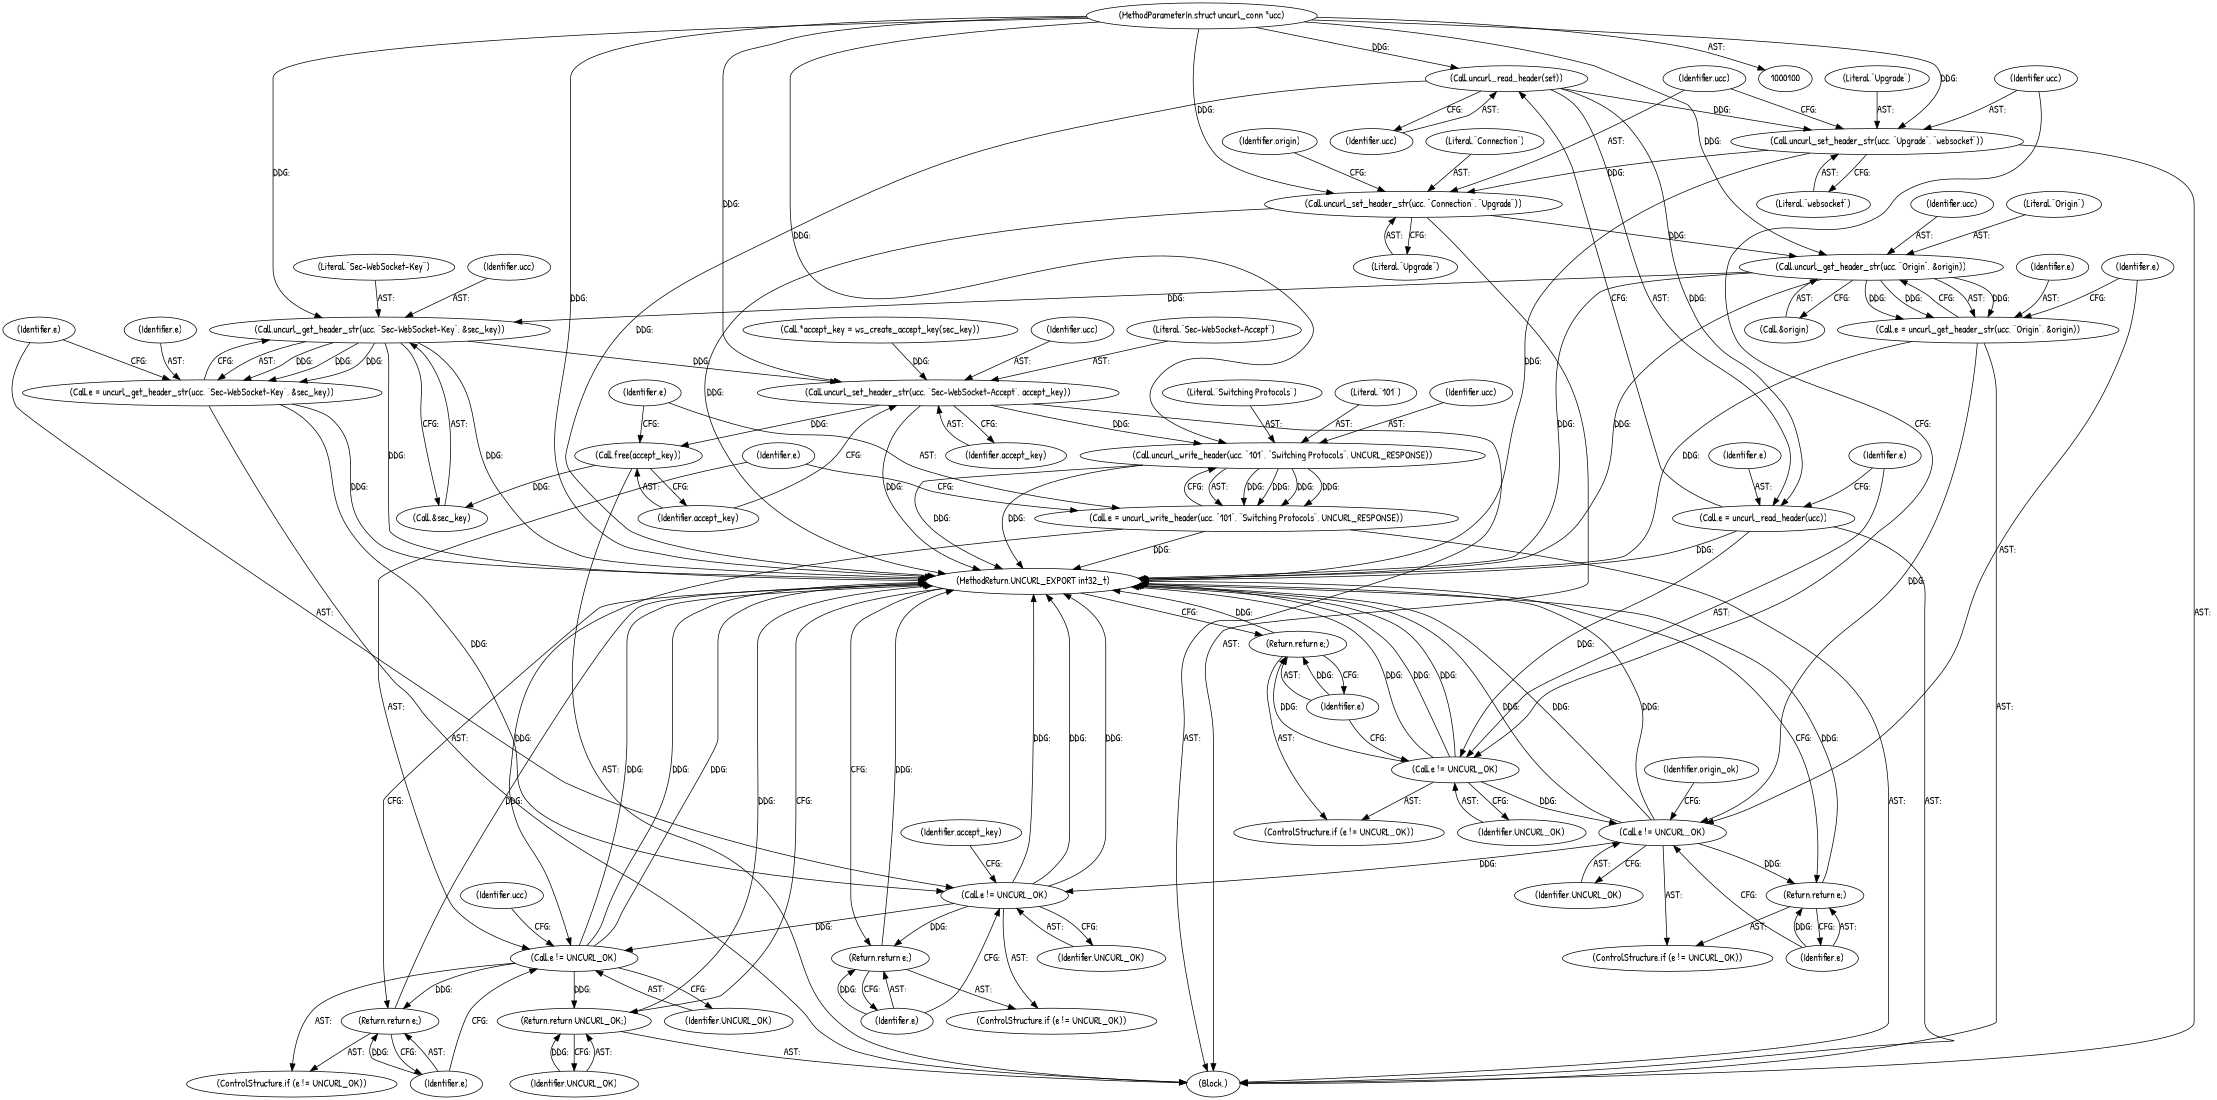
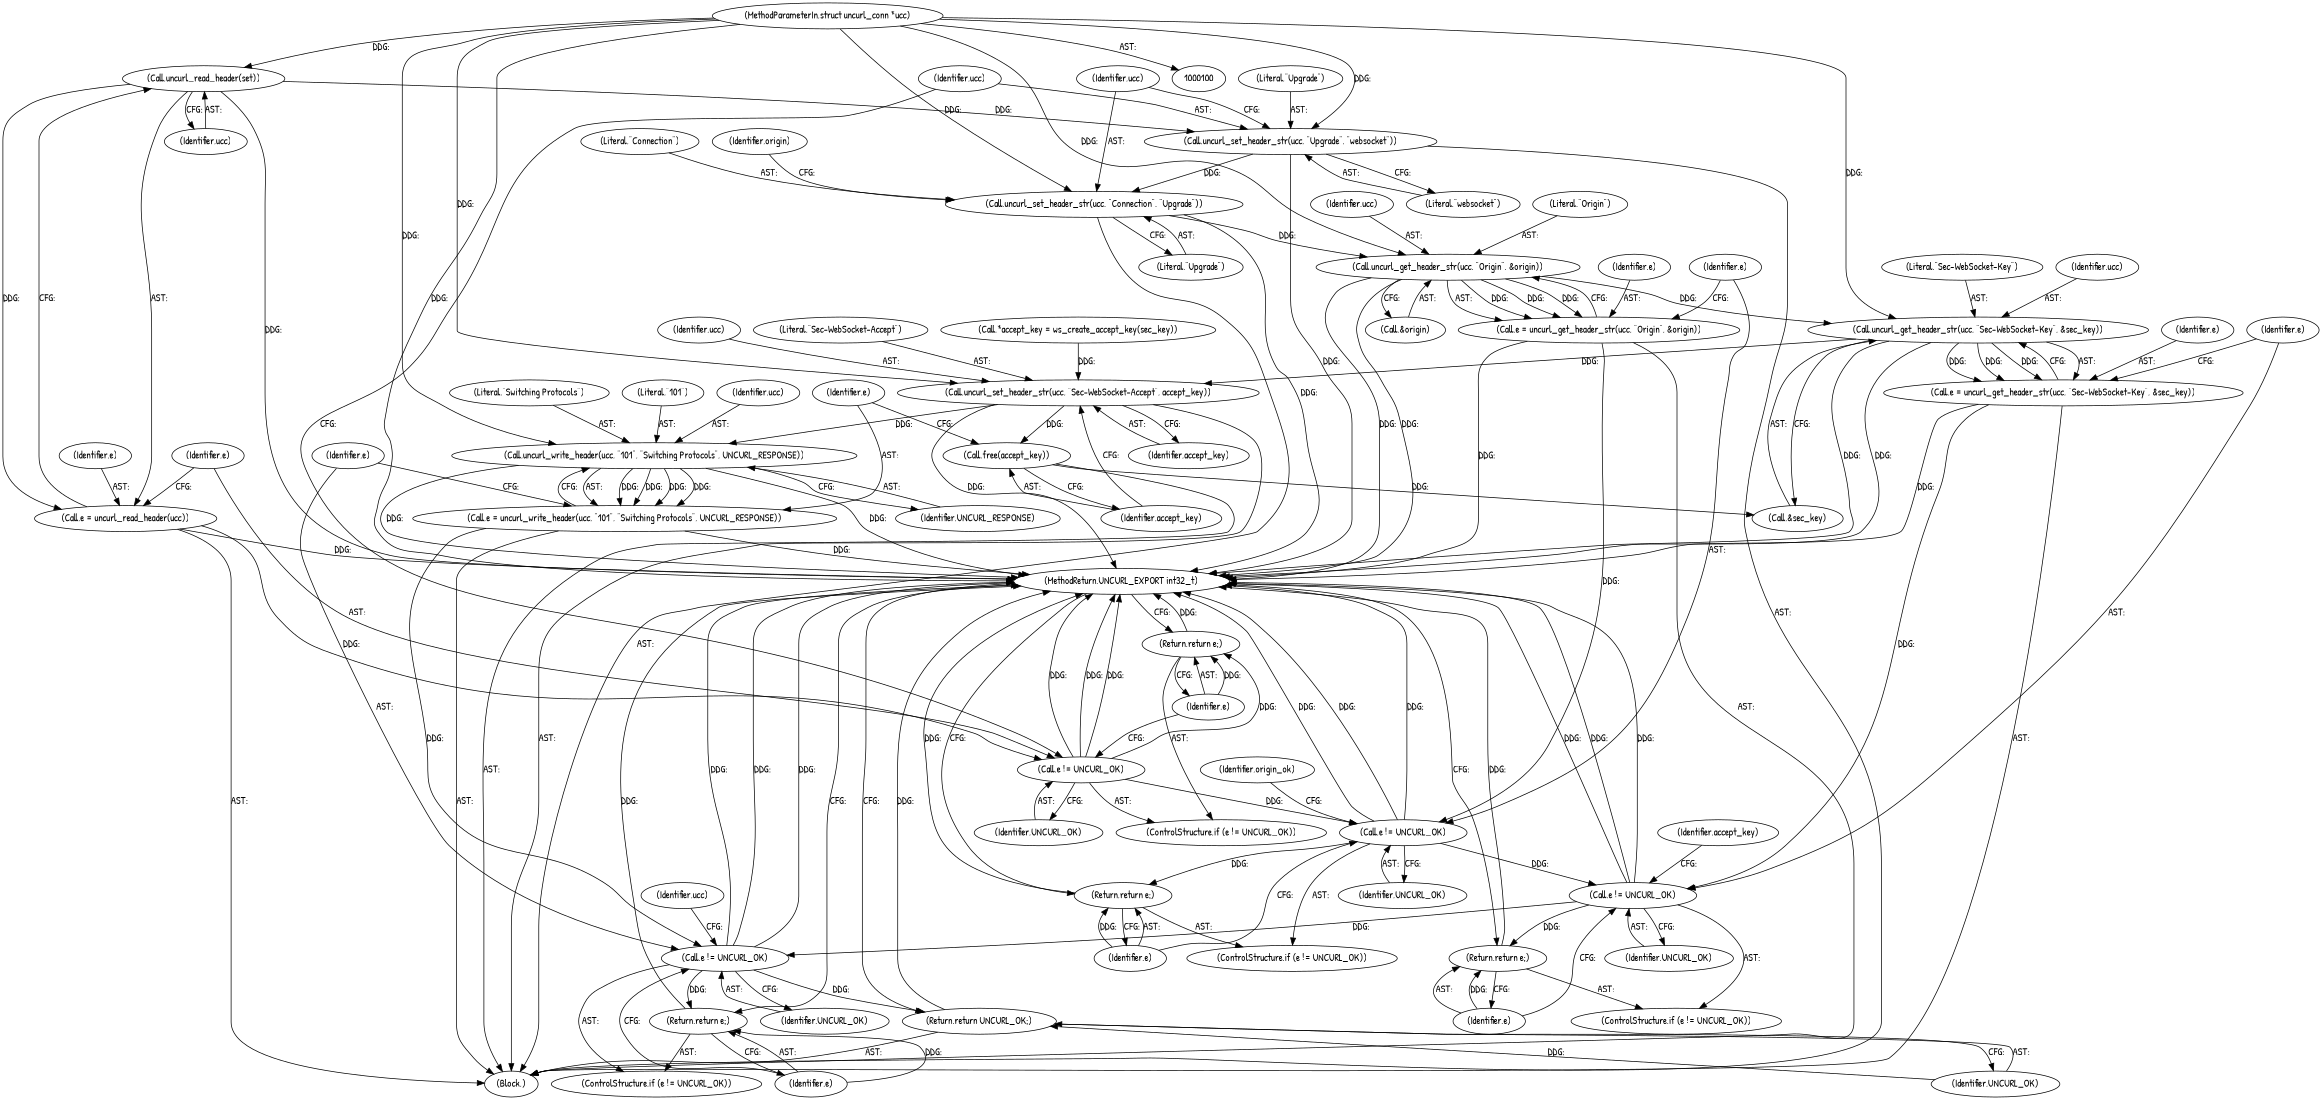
none -> (978, 519)
